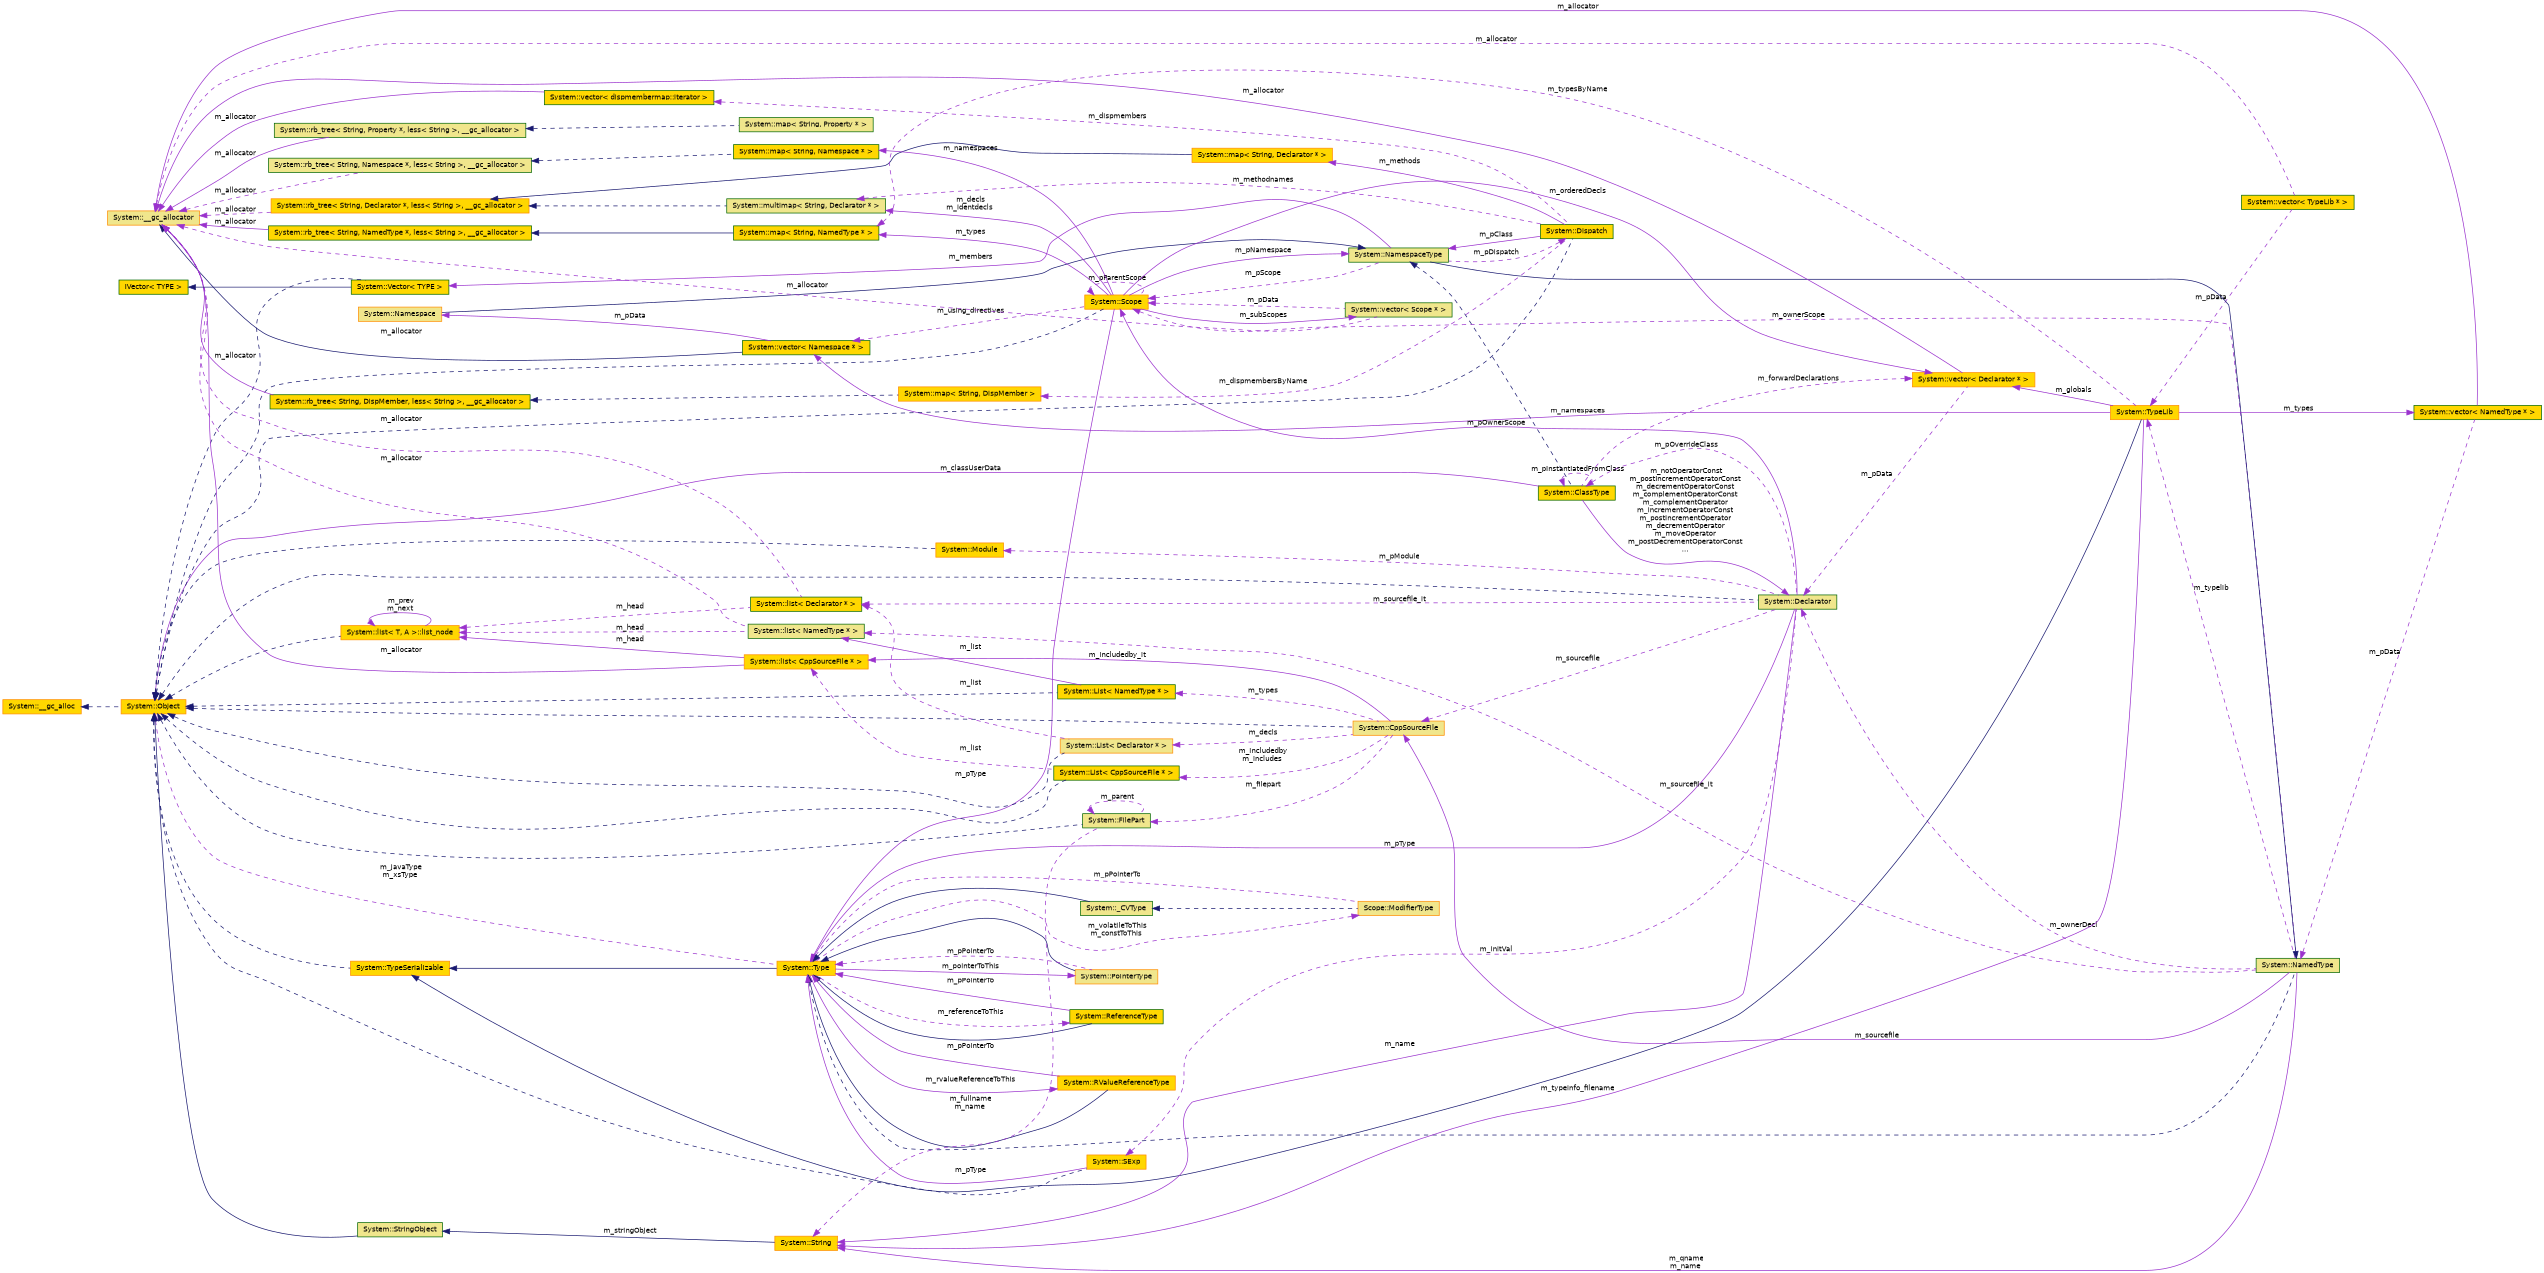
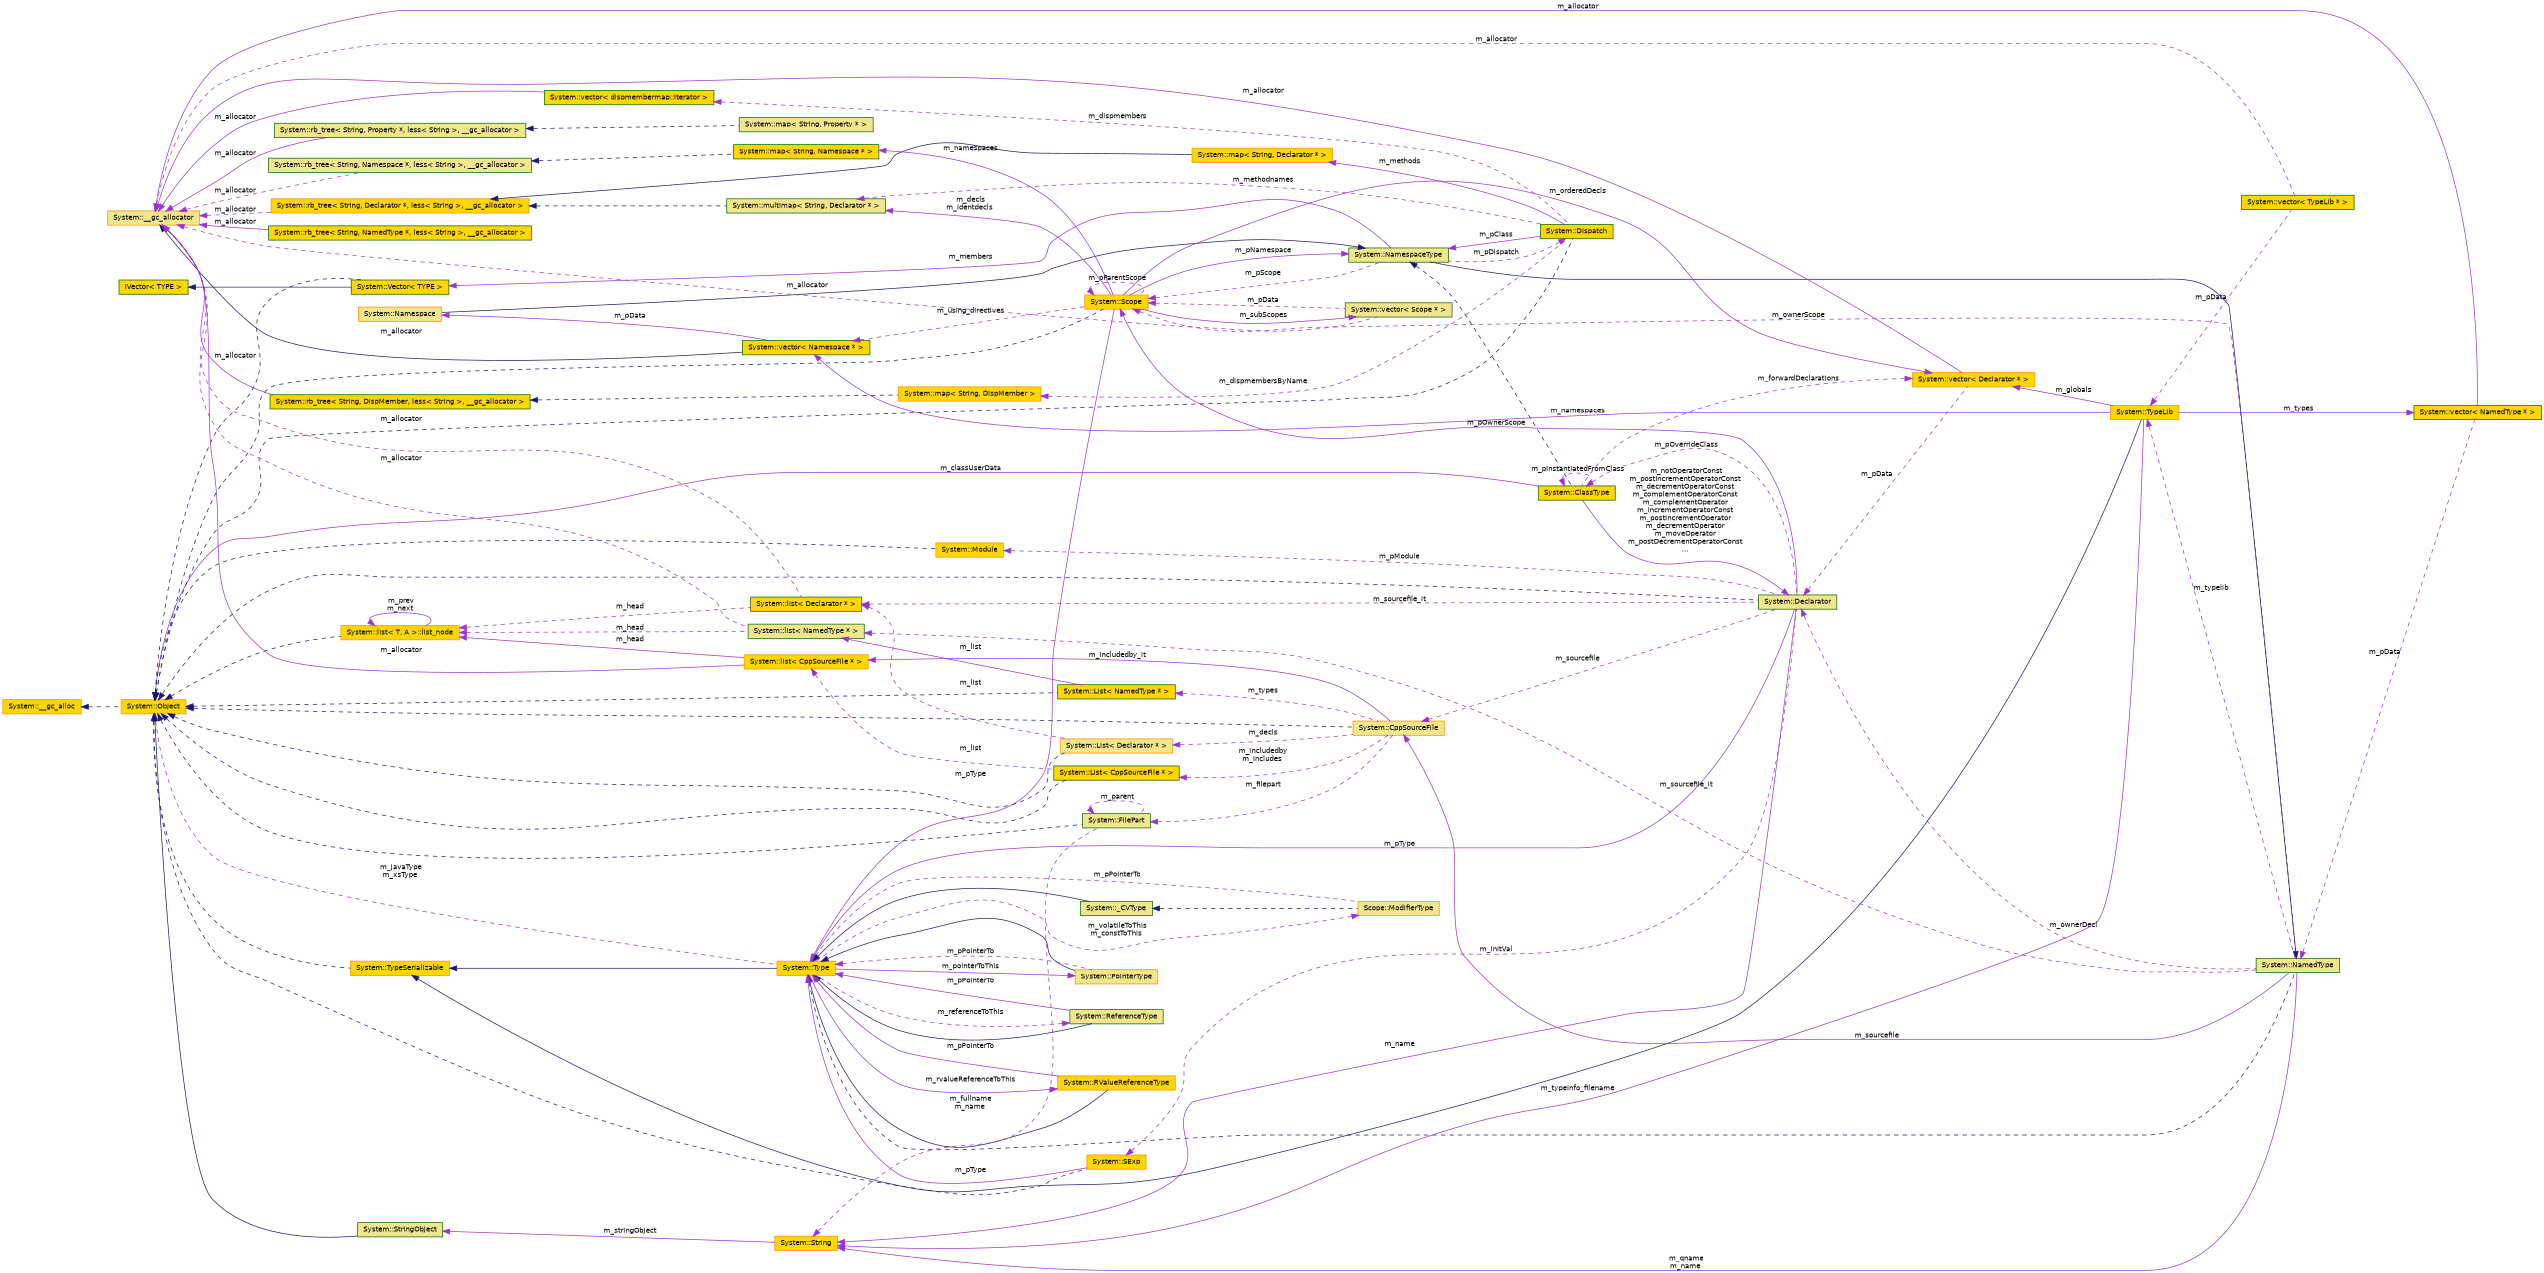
(806, 233) -> none
(1116, 1017) -> (1116, 1017)
(612, 1237) -> (612, 1237)
